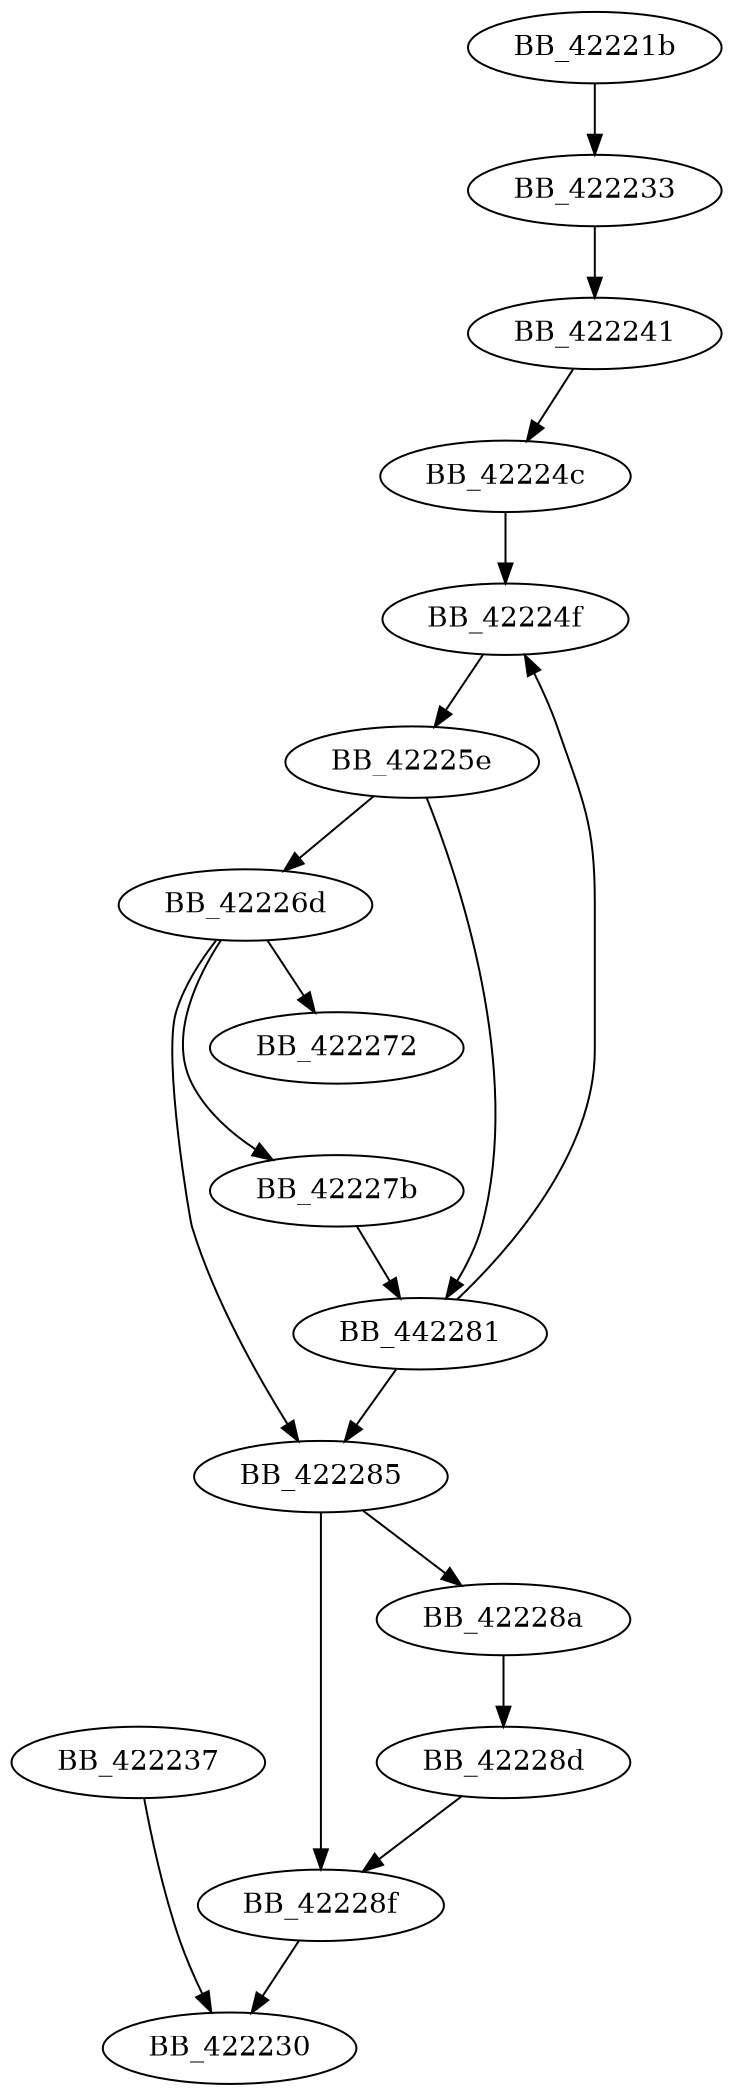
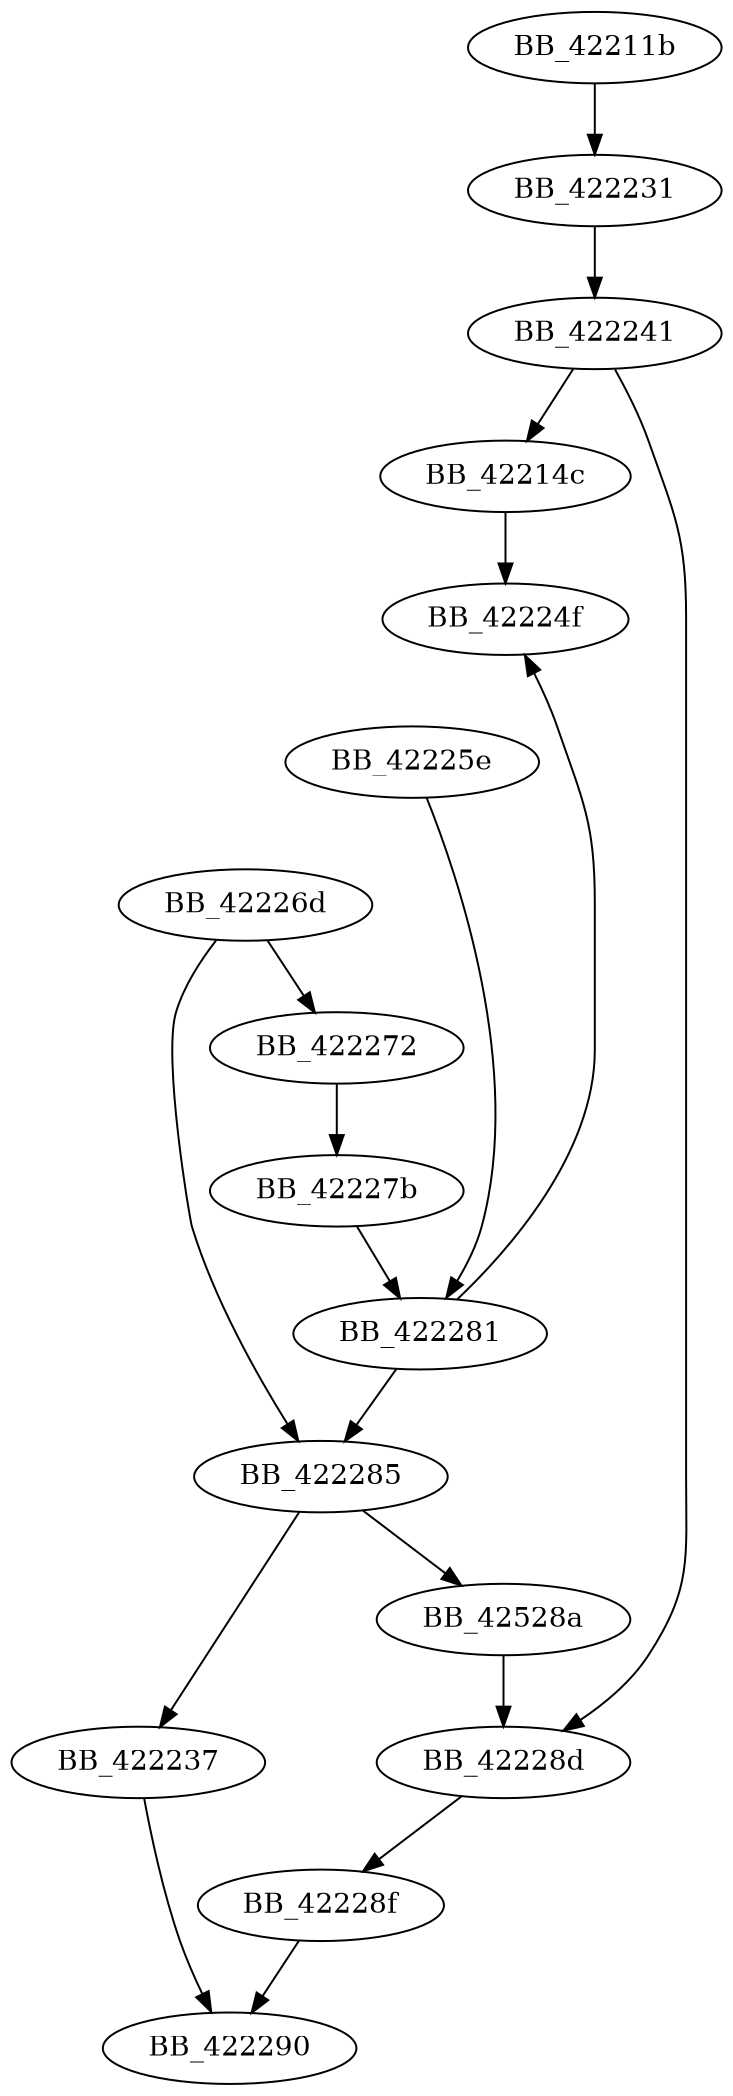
(595, 48) -> (595, 48)
(595, 191) -> (595, 191)
(505, 476) -> (505, 476)
(464, 682) -> none
(336, 827) -> none
none -> (686, 1057)
(185, 1061) -> (337, 1110)
(420, 1334) -> (420, 1334)
(504, 1620) -> (504, 1620)
(321, 1681) -> (235, 1611)
(230, 2048) -> (230, 2048)
